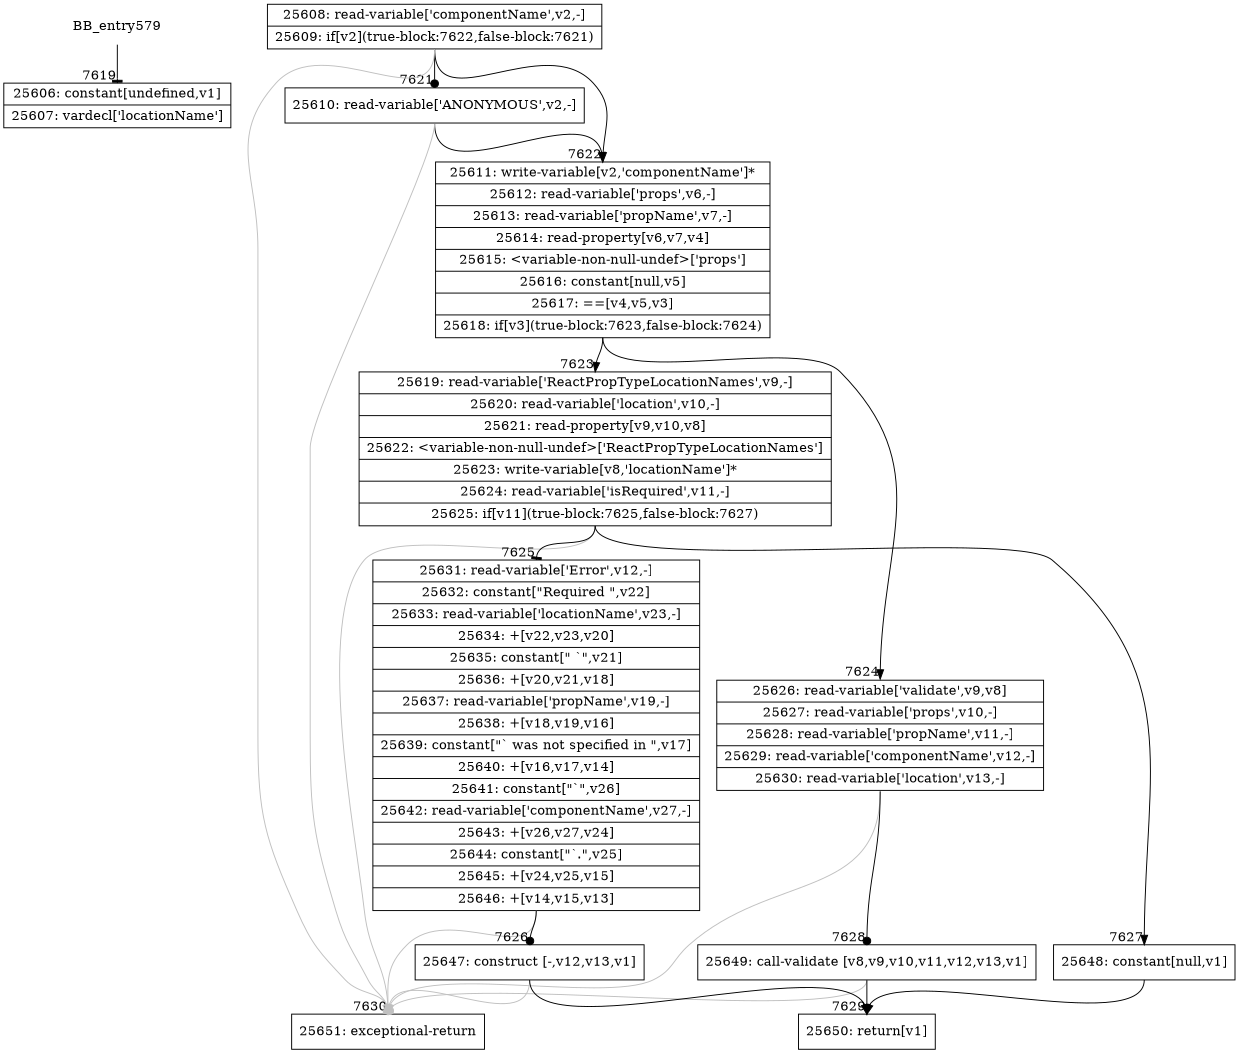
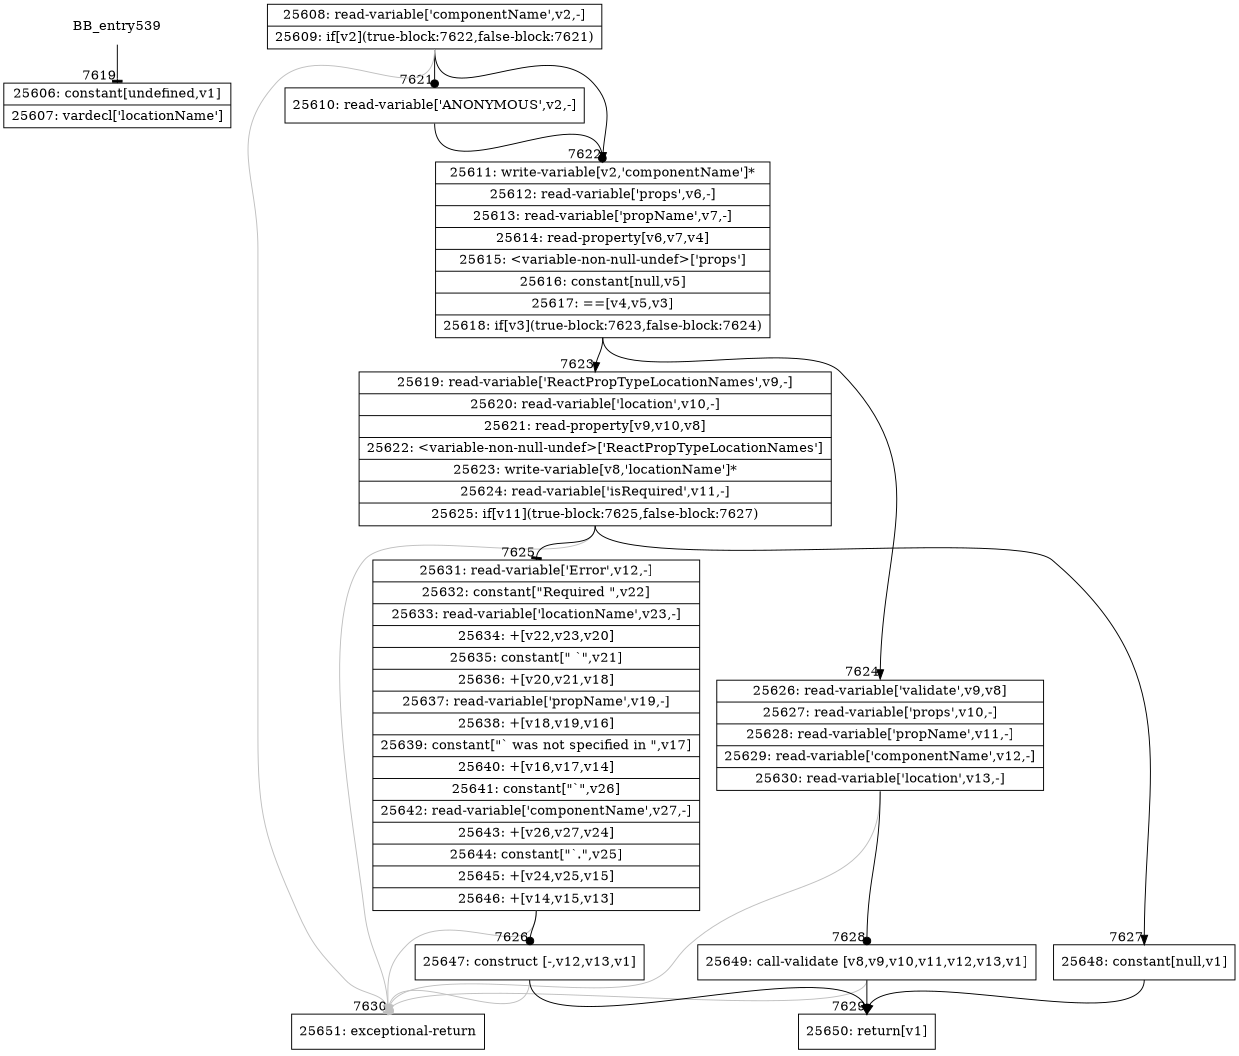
(117, 27) -> (117, 27)
(514, 144) -> (514, 144)
(310, 561) -> none
